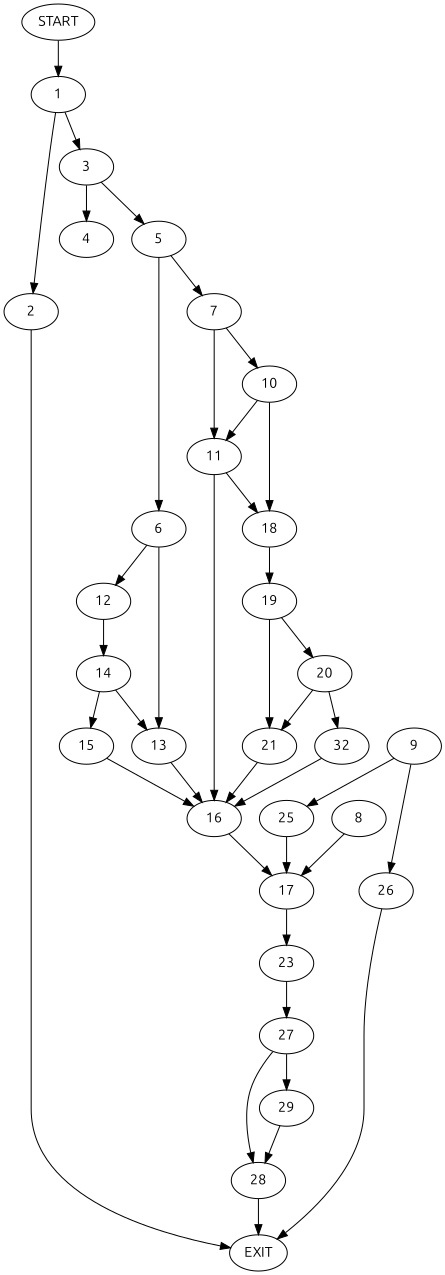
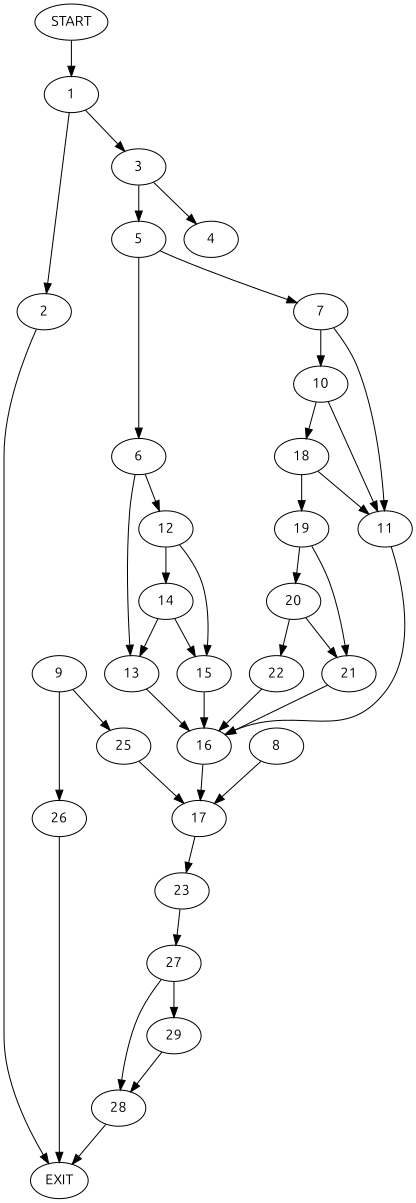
(239, 489) -> (340, 490)
none -> (204, 592)
(342, 746) -> (277, 674)
